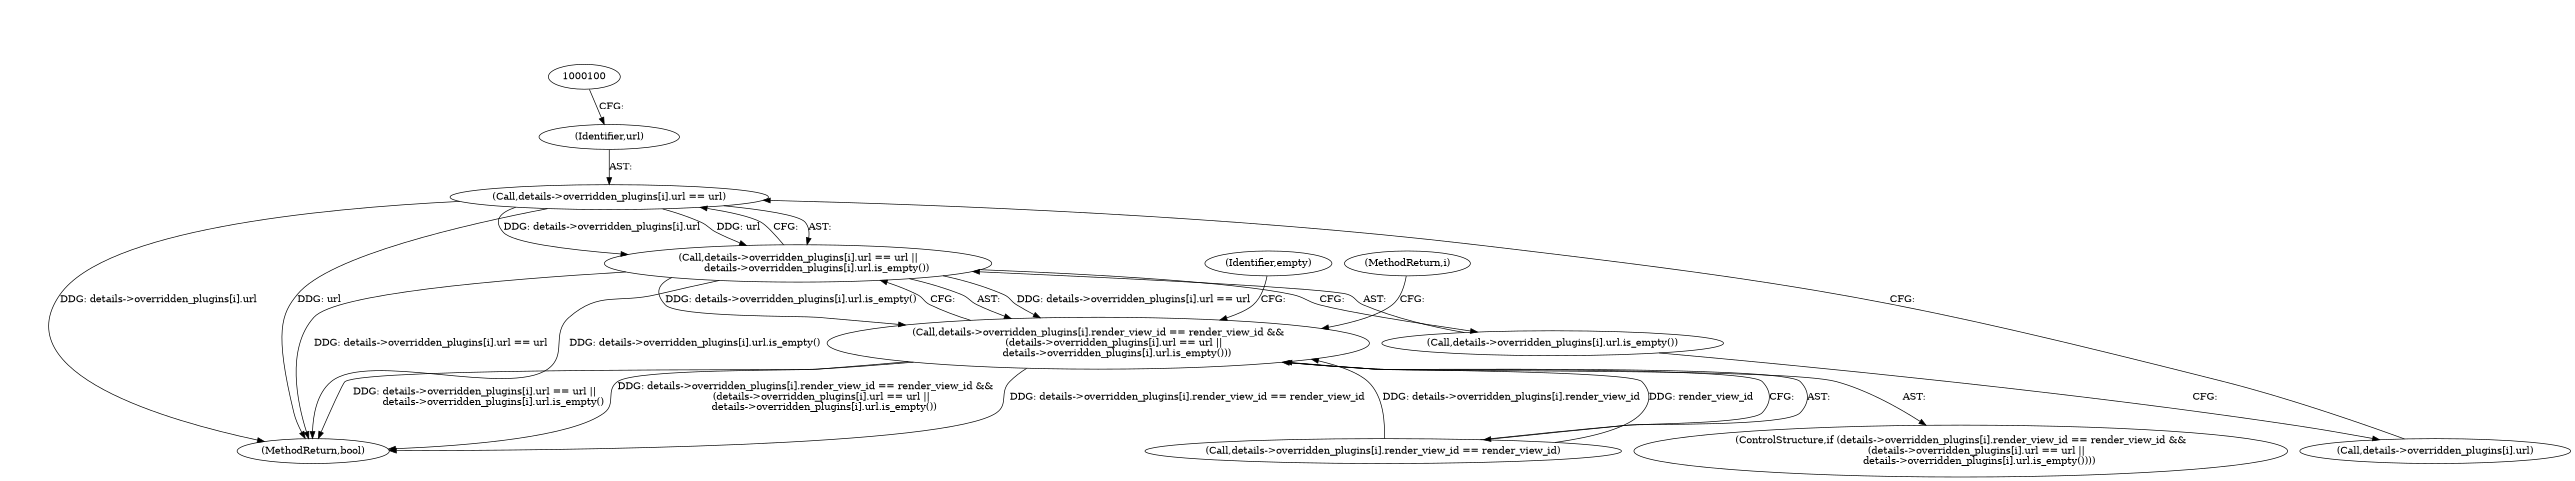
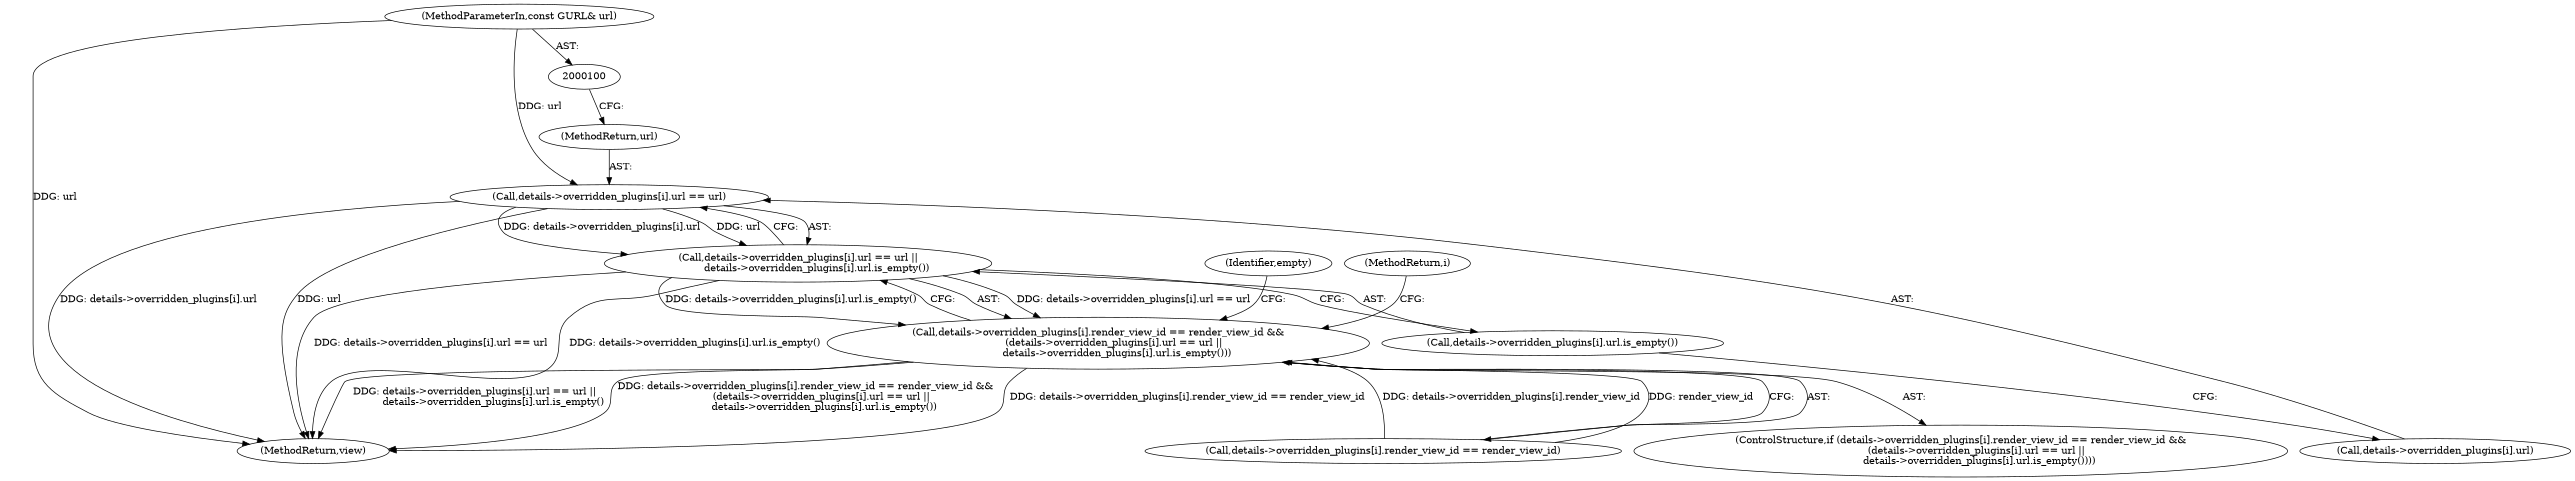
none -> (519, 17)
(584, 77) -> (584, 77)
(609, 137) -> (609, 137)
(1904, 300) -> (1904, 300)
(313, 451) -> (313, 451)
